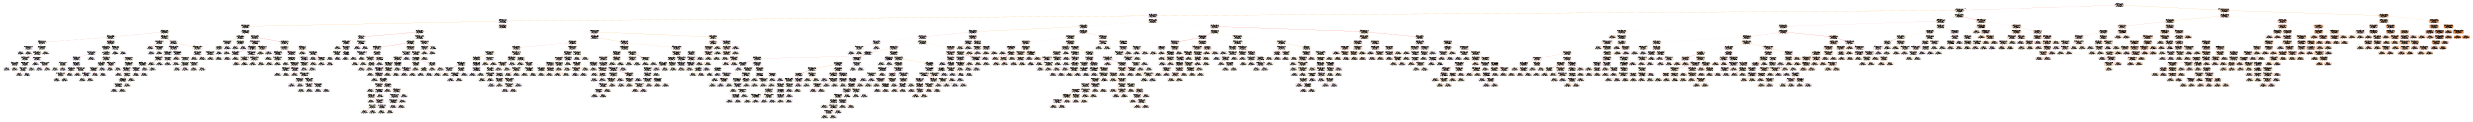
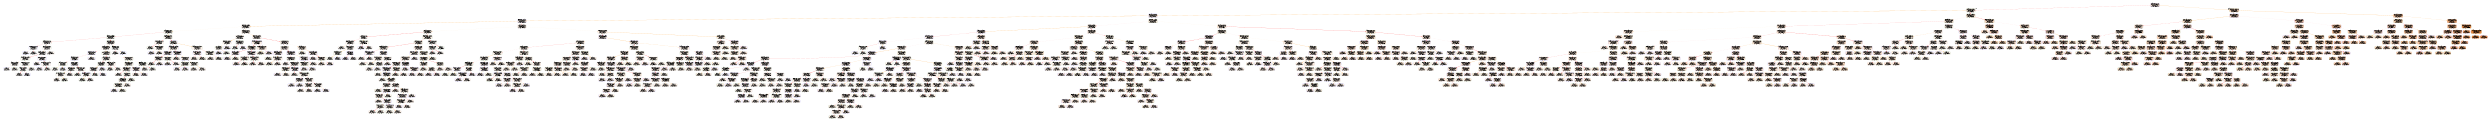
none -> (2054, 42)
none -> (345, 58)
(1781, 64) -> none
none -> (2121, 69)
